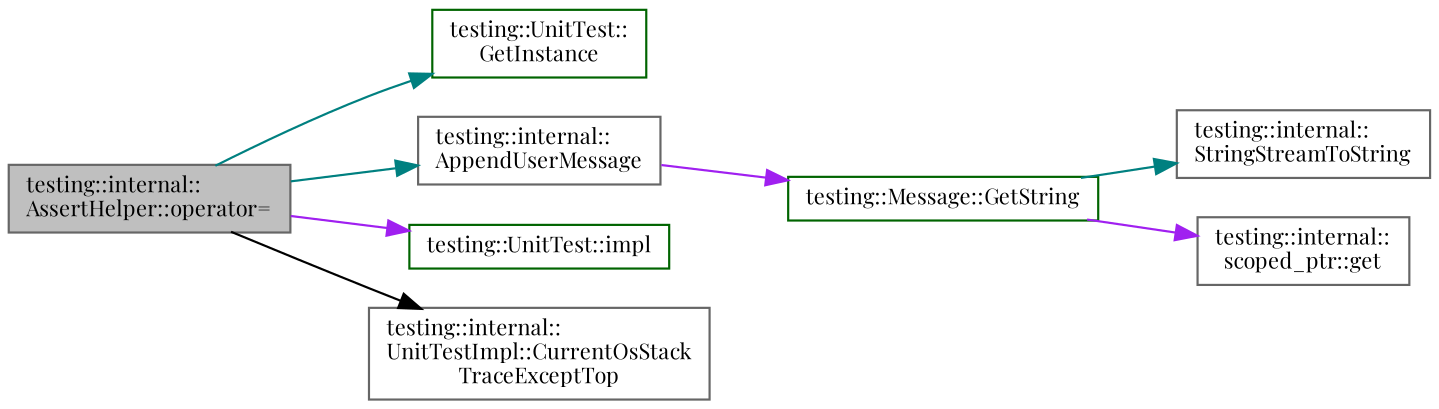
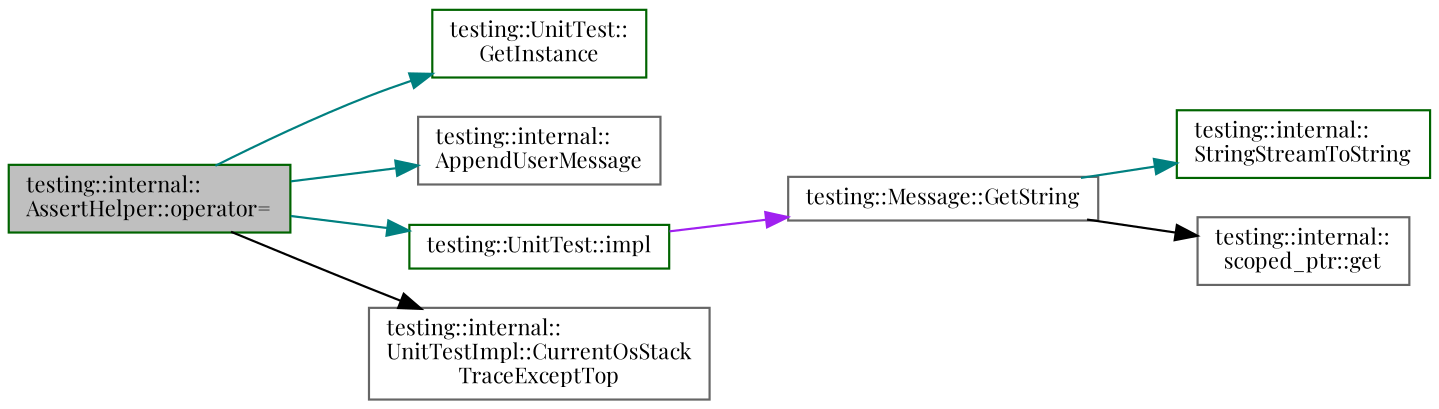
(1303, 144) -> (1303, 144)
(714, 171) -> (718, 226)
(150, 199) -> (150, 199)
(943, 199) -> (943, 199)
(339, 222) -> (339, 222)
(1131, 226) -> (1131, 226)
